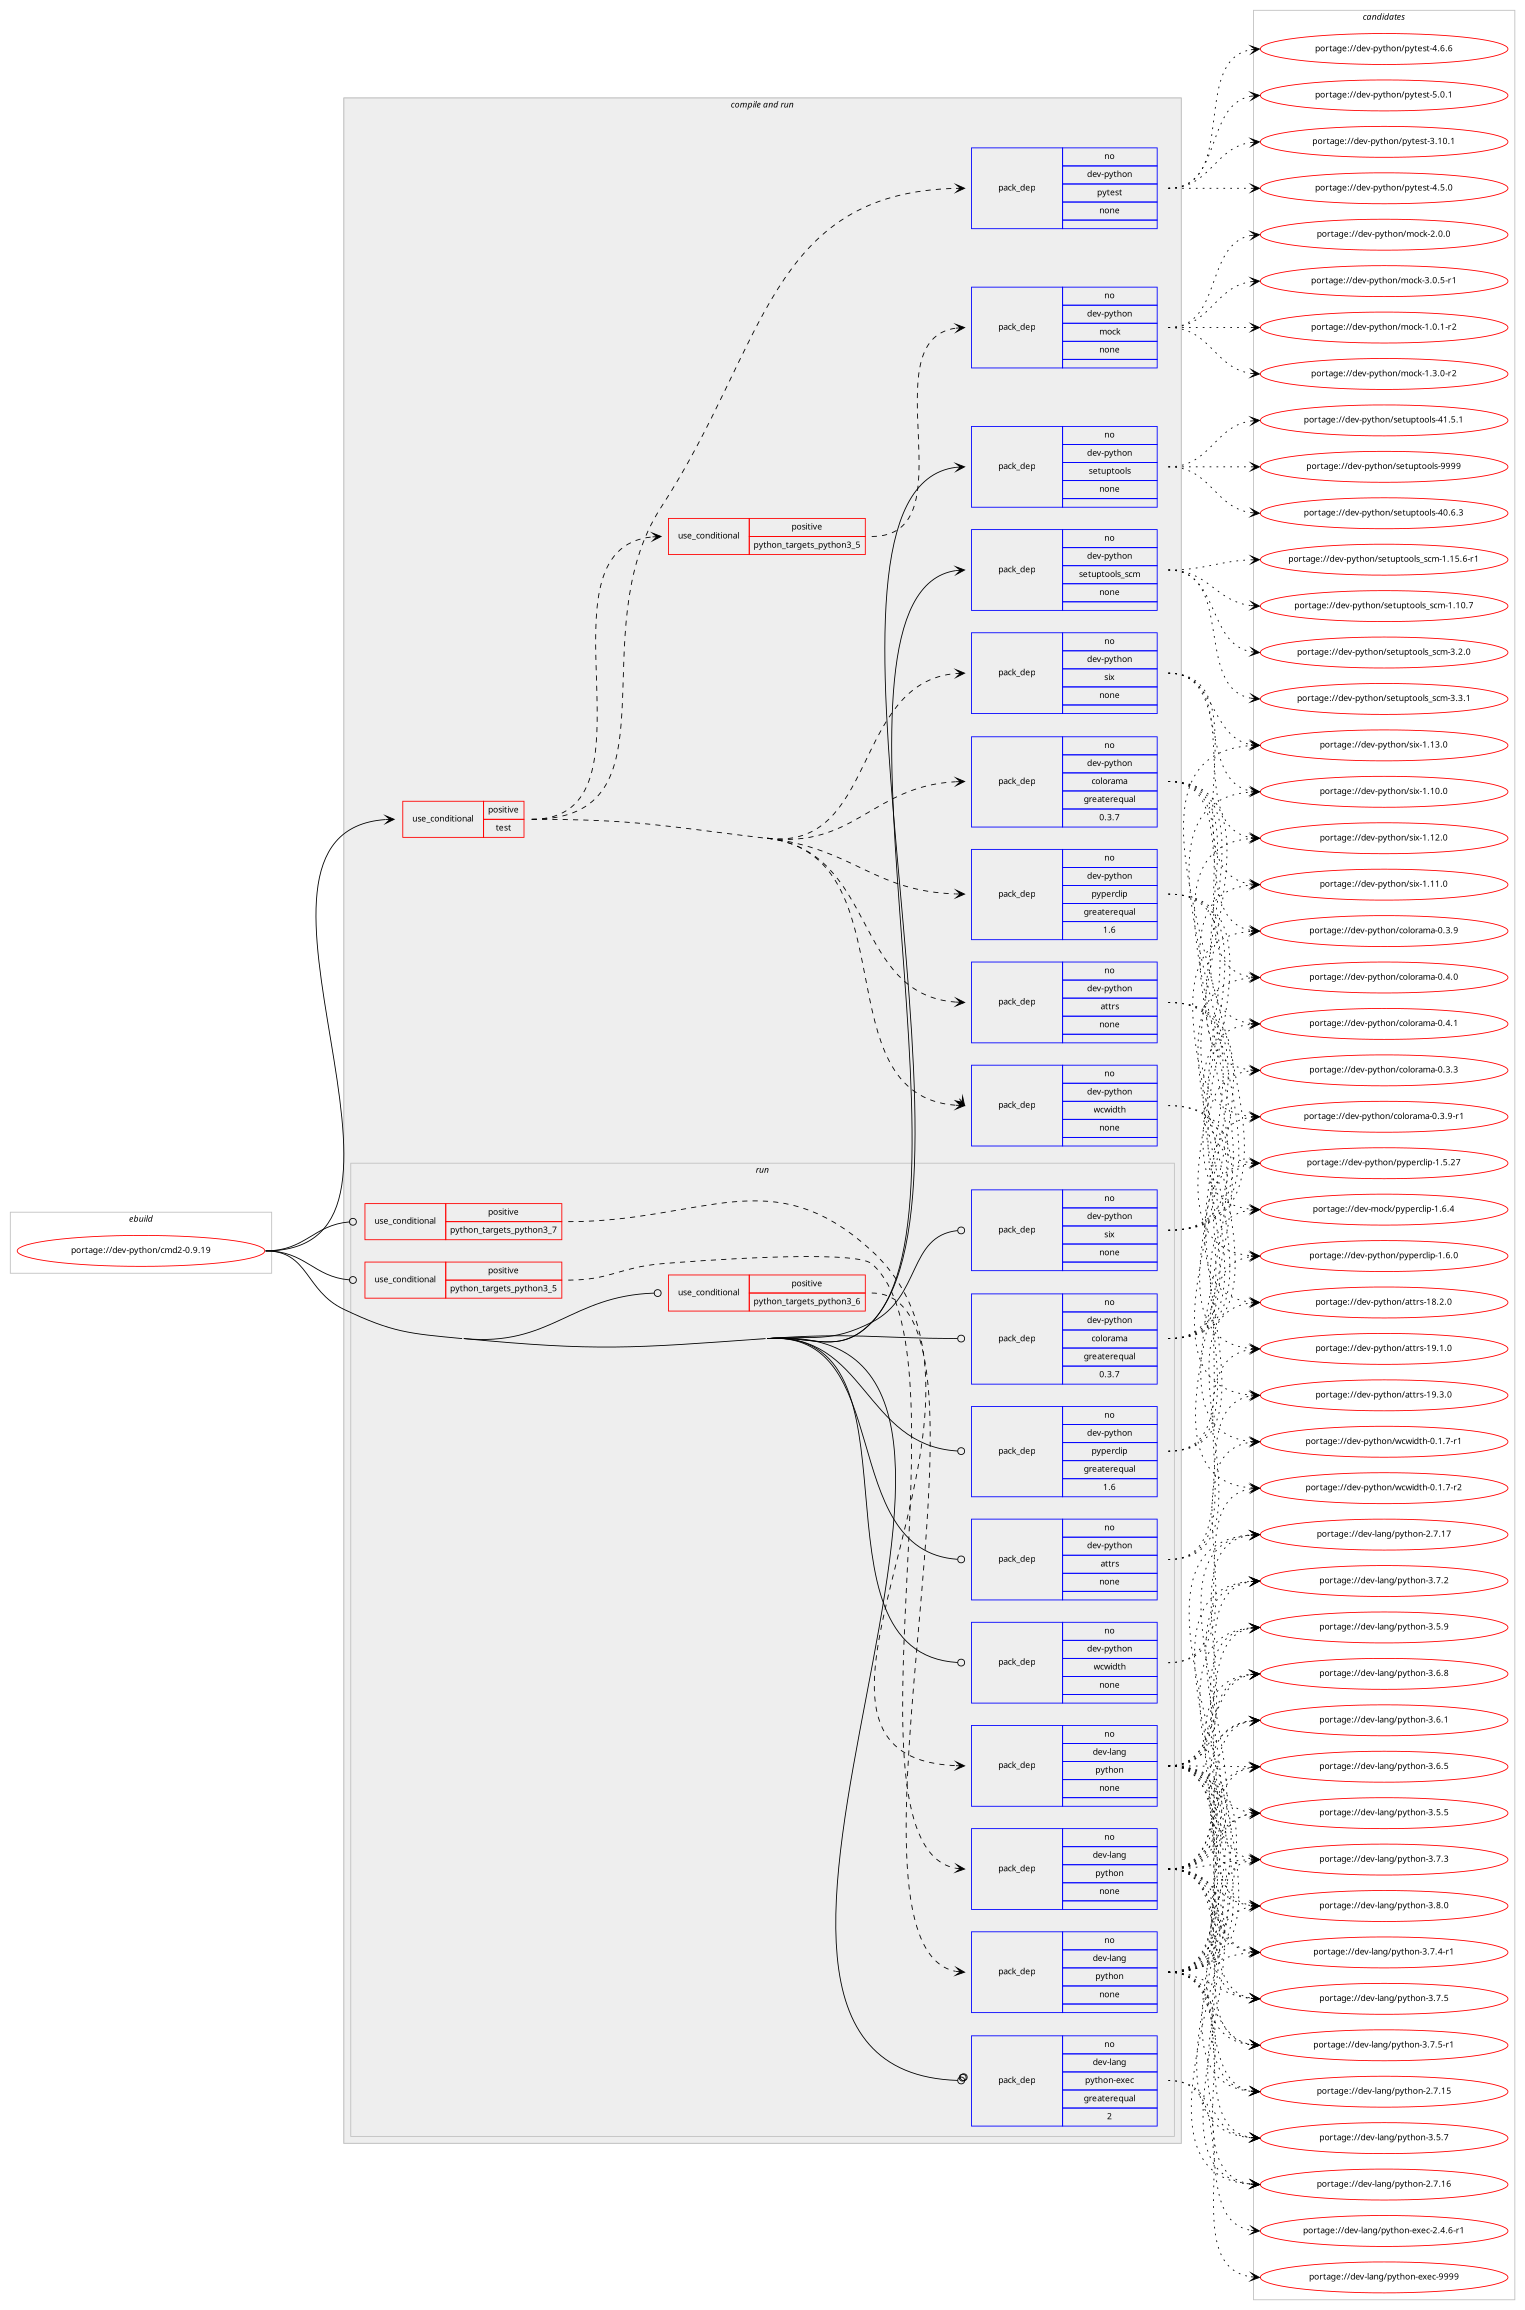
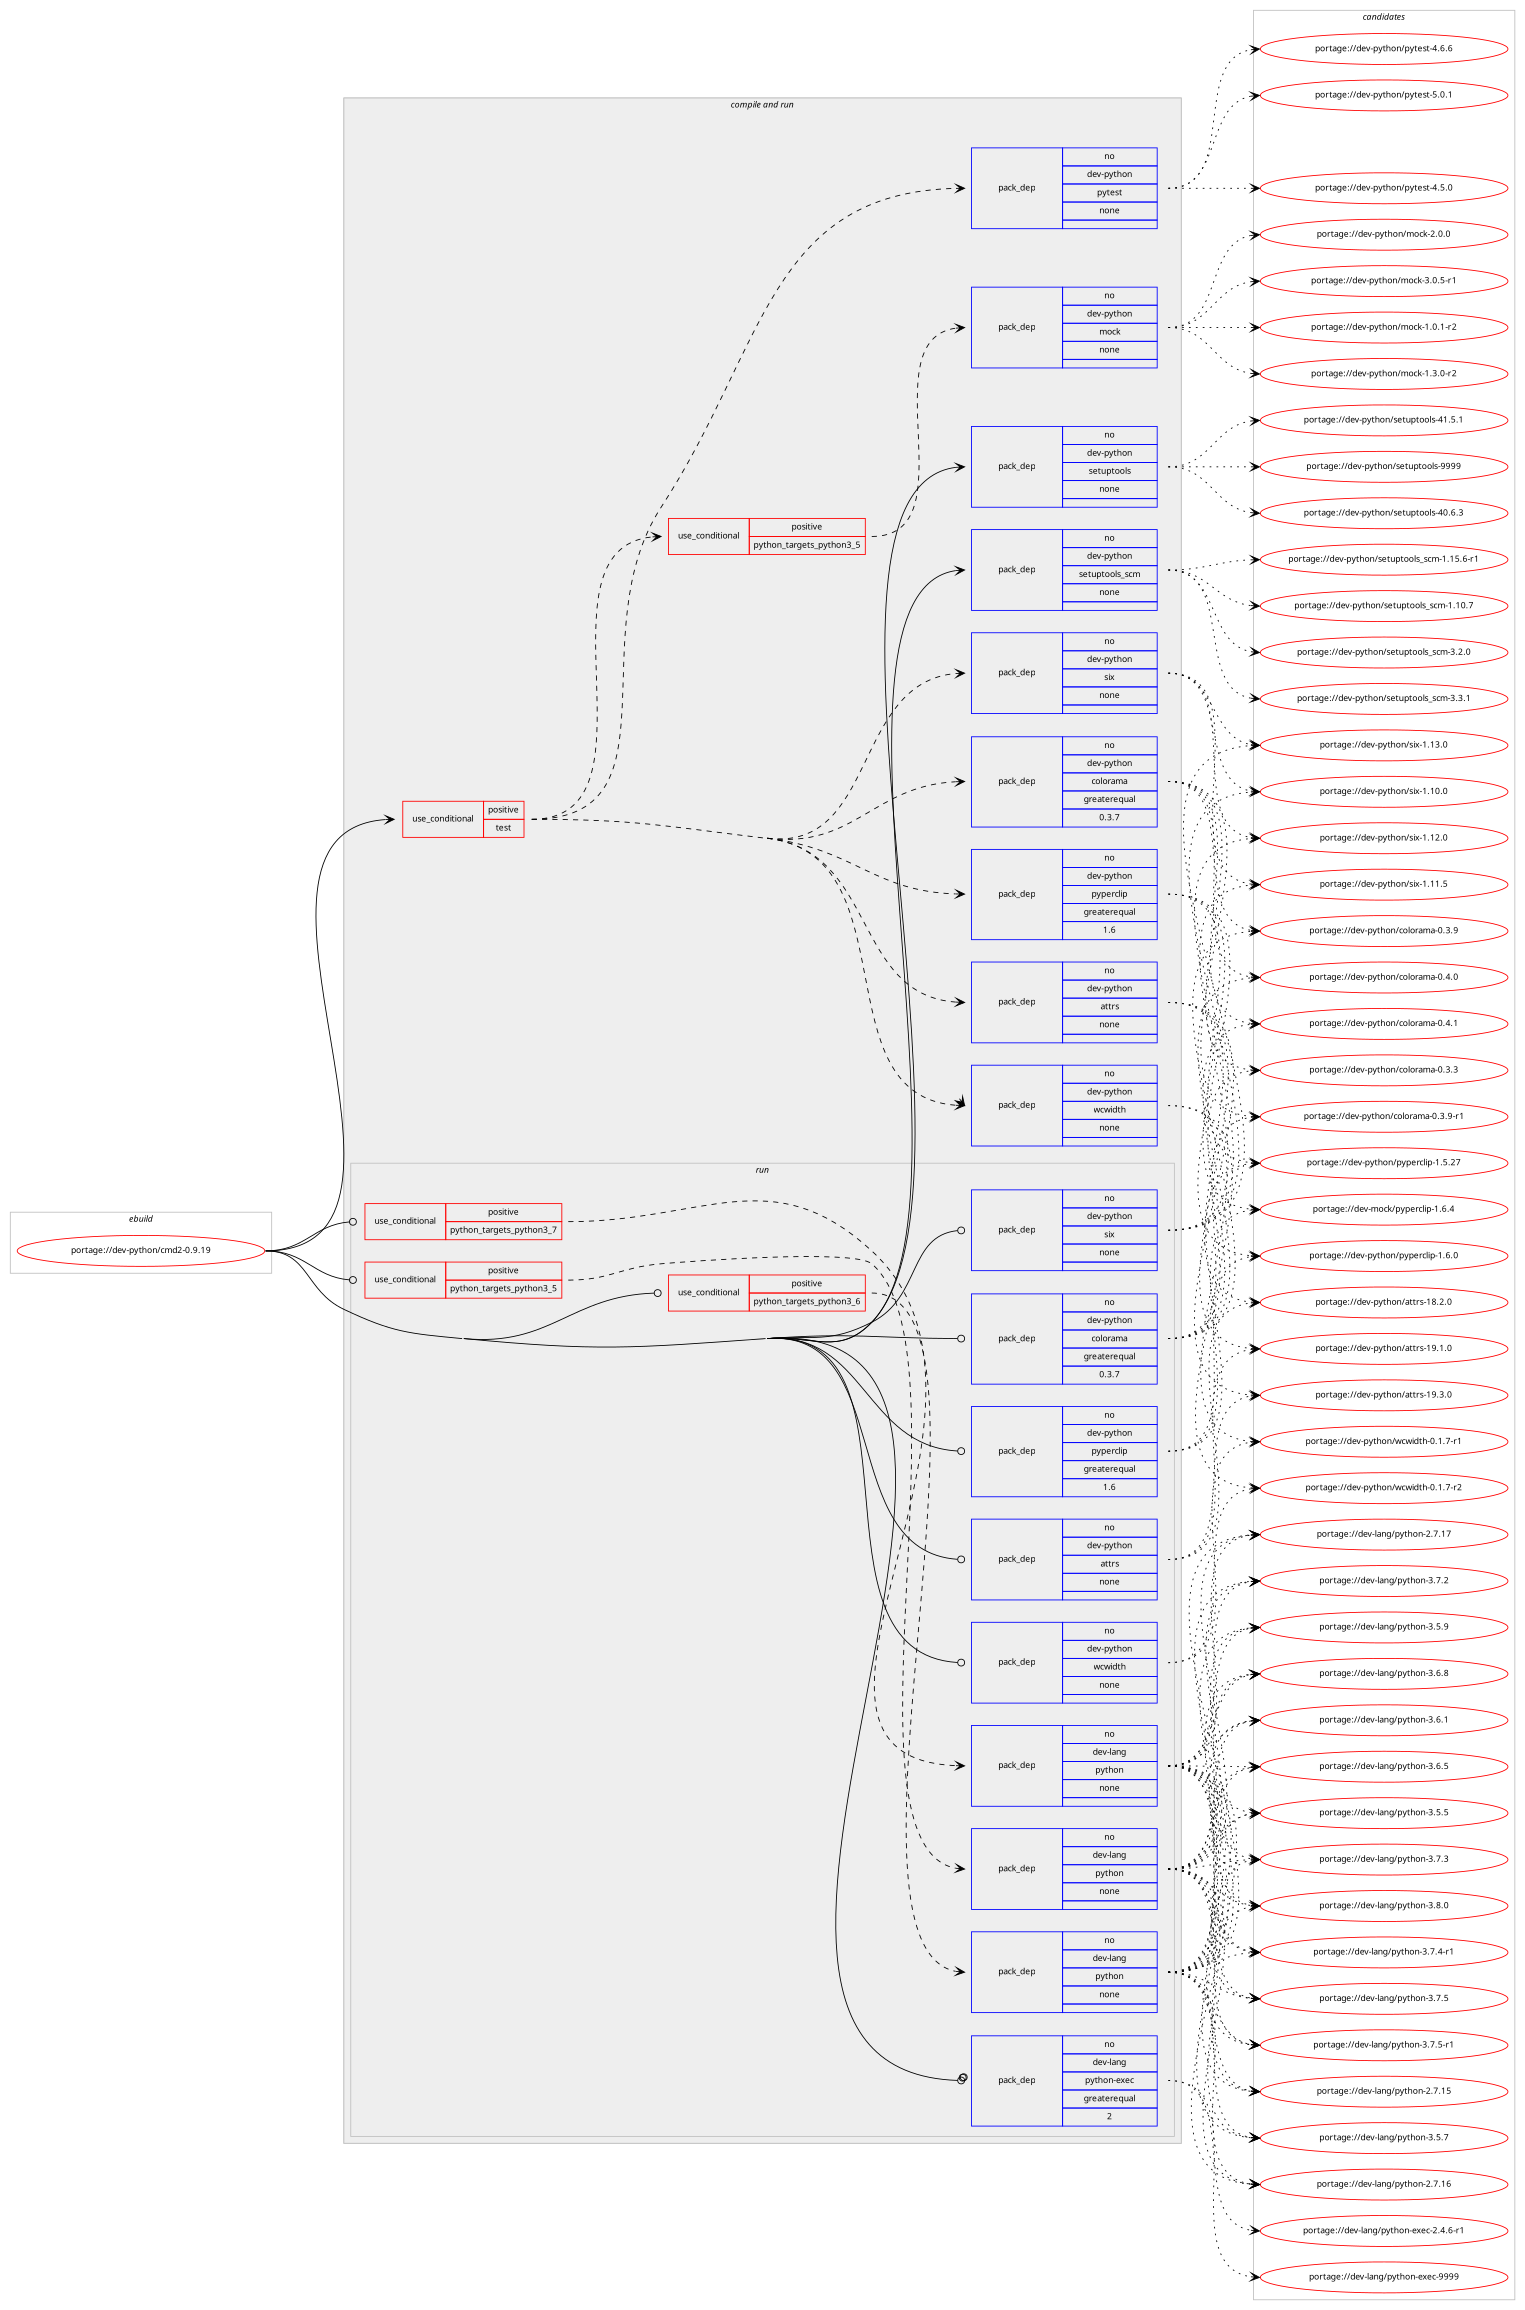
(1384, 142) -> none
(1384, 885) -> (1384, 885)
